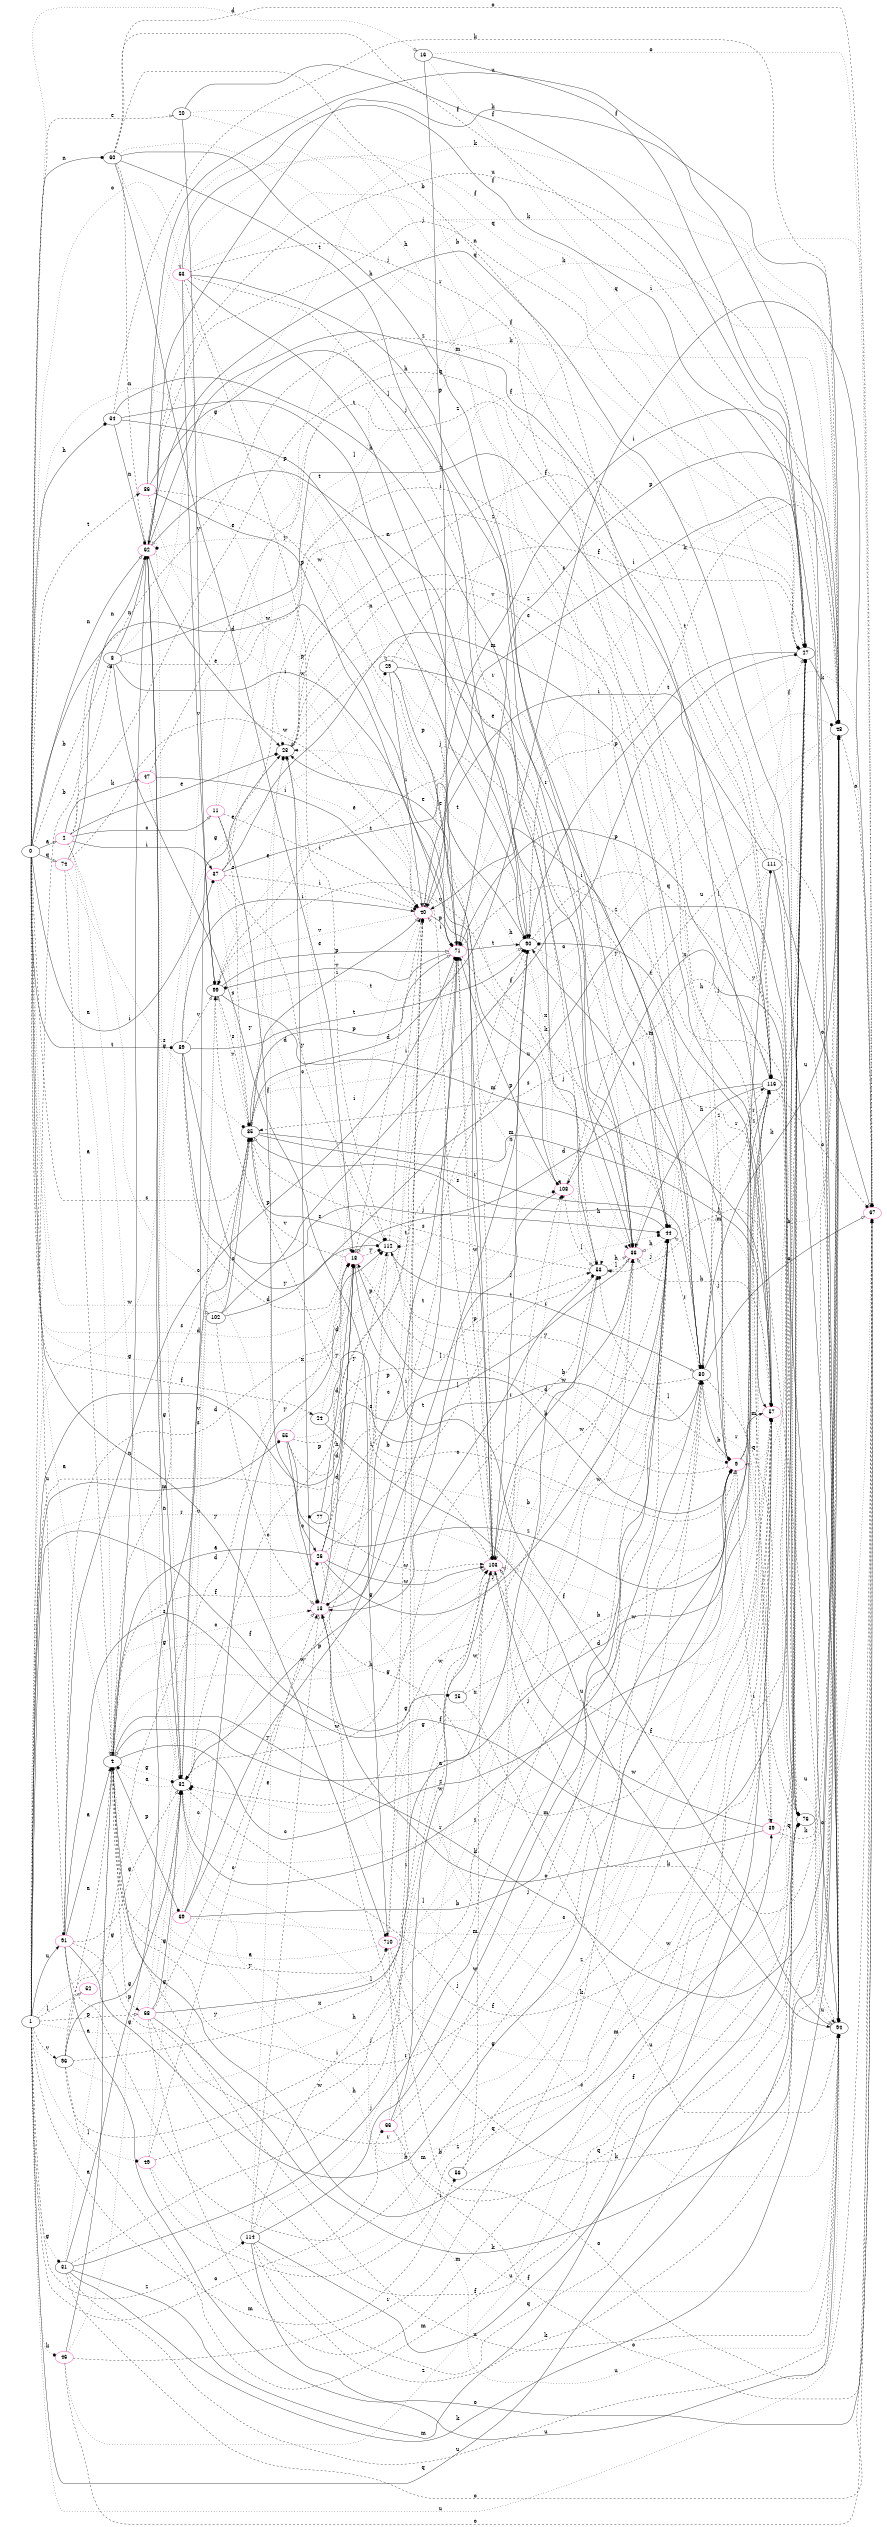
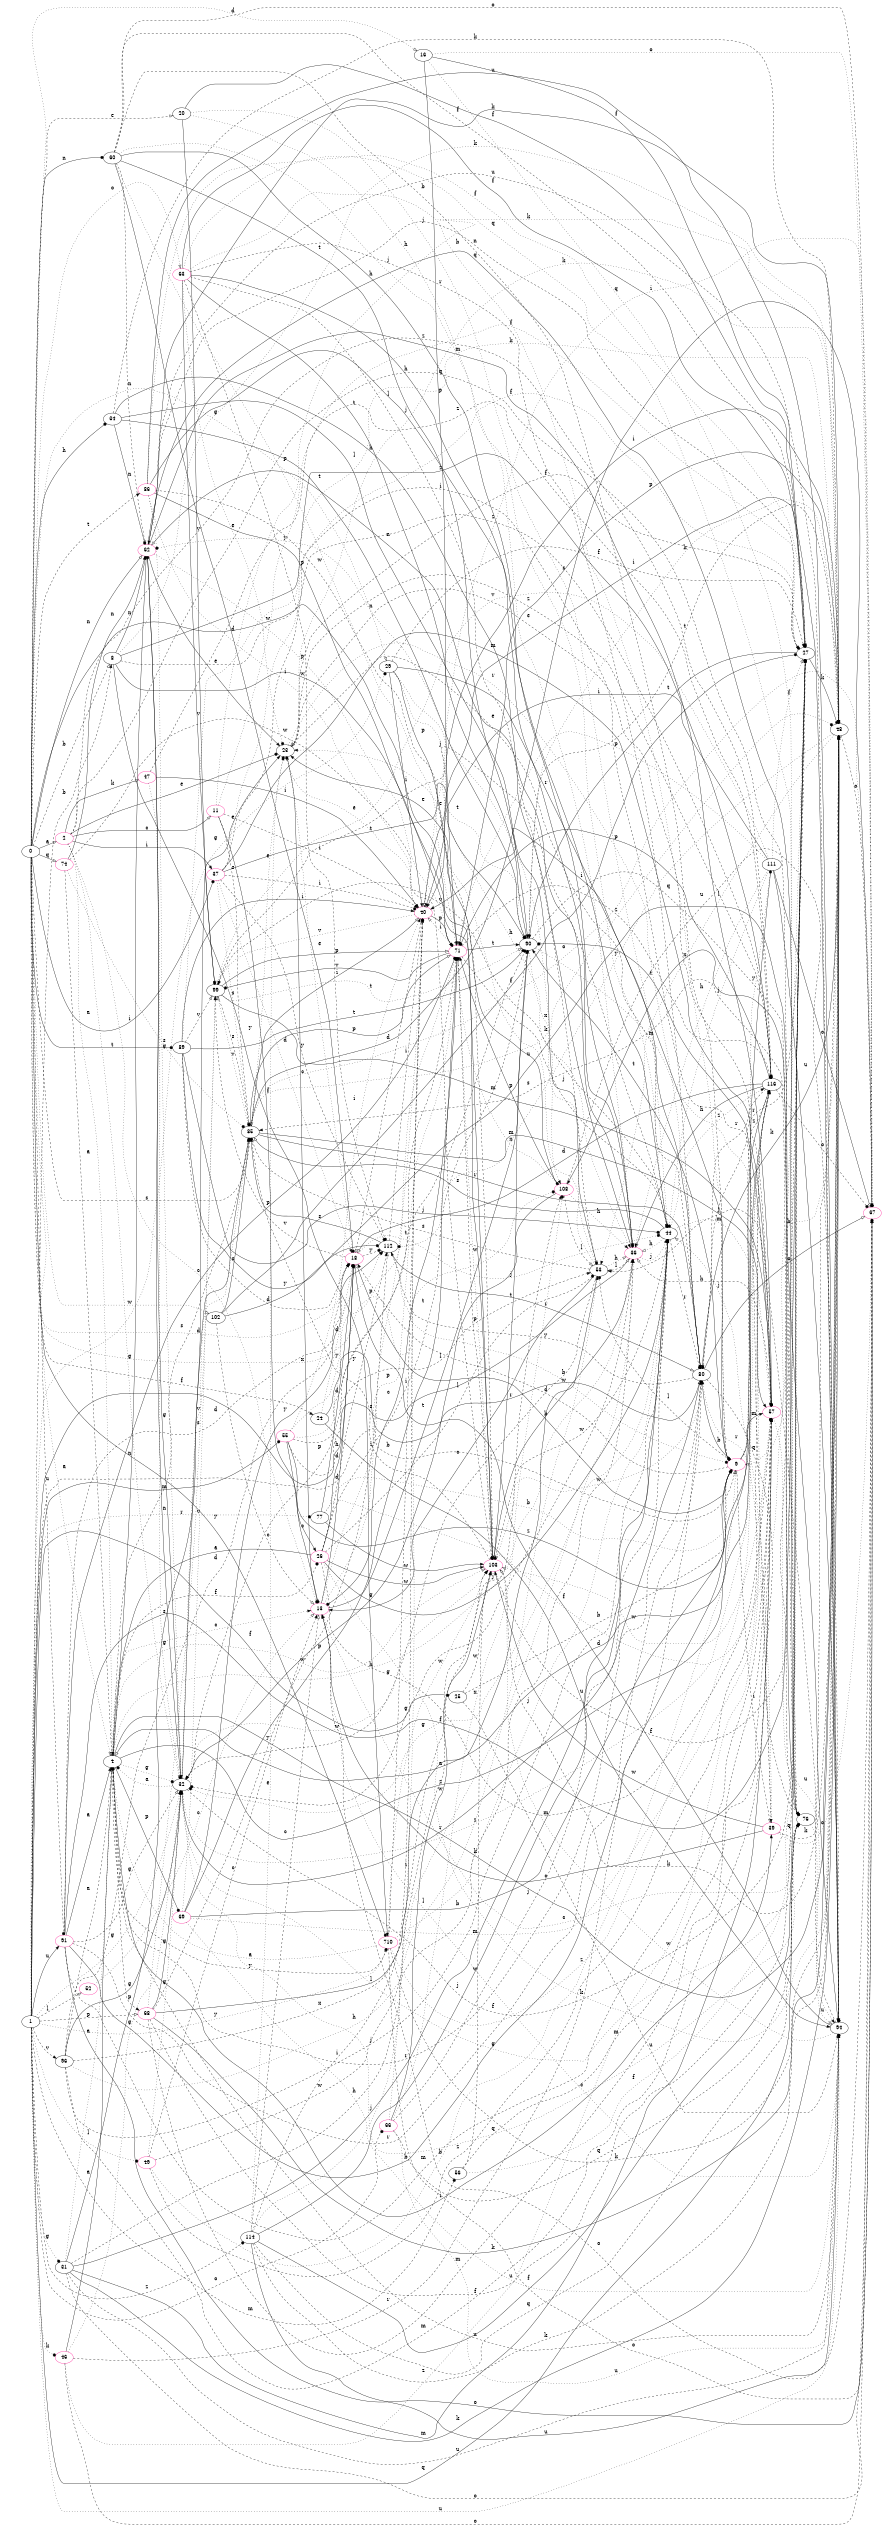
(684, 1303) -> (684, 1303)
(397, 1567) -> (397, 1567)
